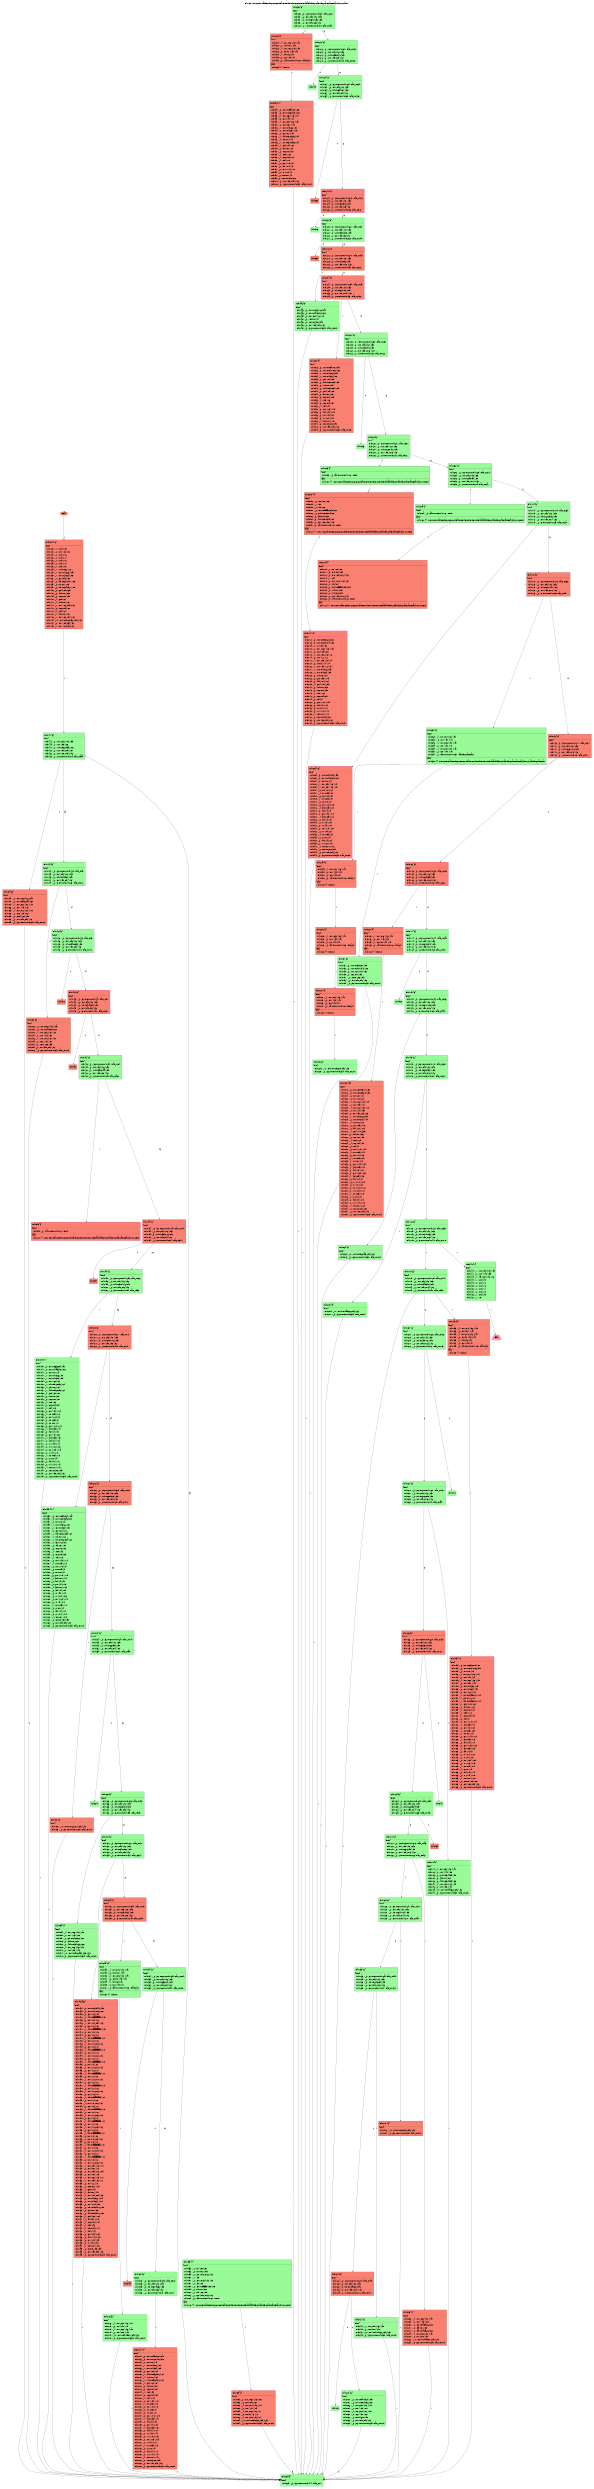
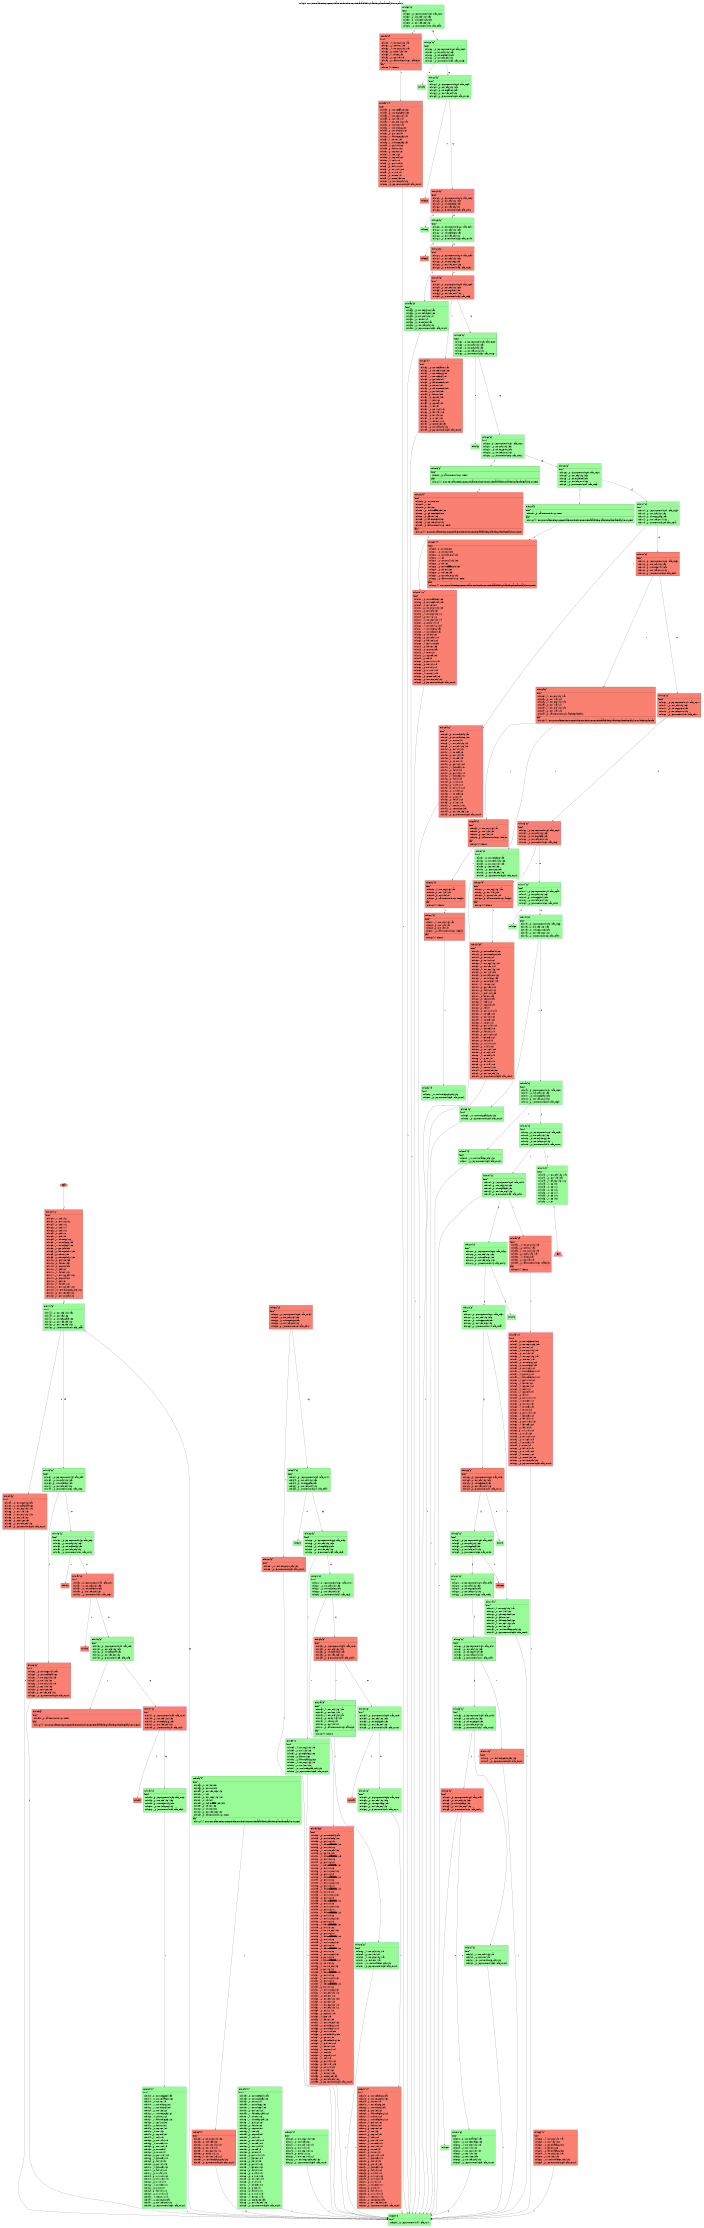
(486, 746) -> (596, 705)
(110, 1337) -> none
(425, 2083) -> none
none -> (306, 2148)
